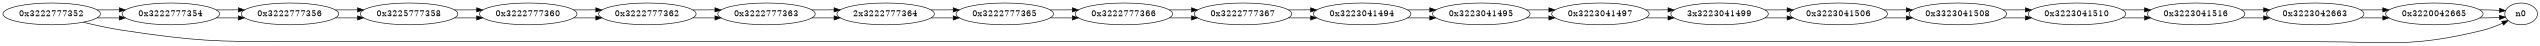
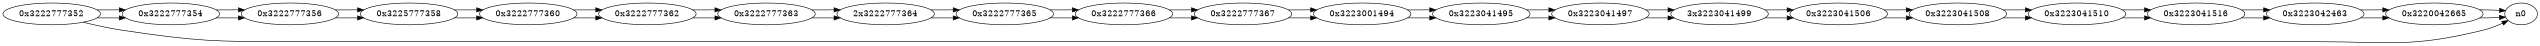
(1362, 14) -> (1362, 14)
(1958, 14) -> (1958, 14)
(2315, 14) -> (2315, 14)
